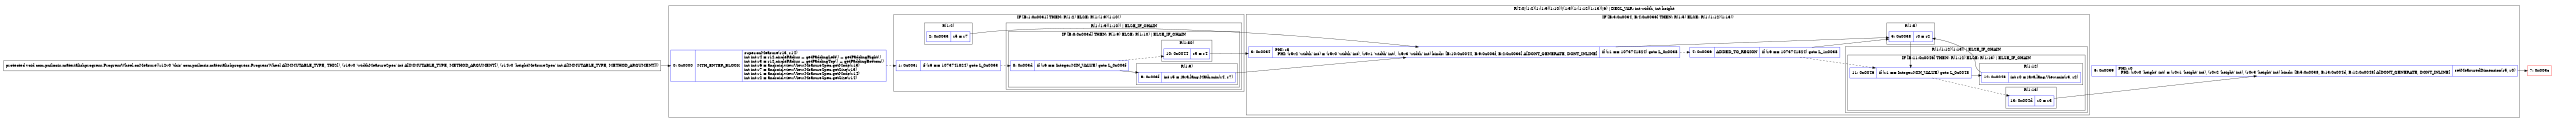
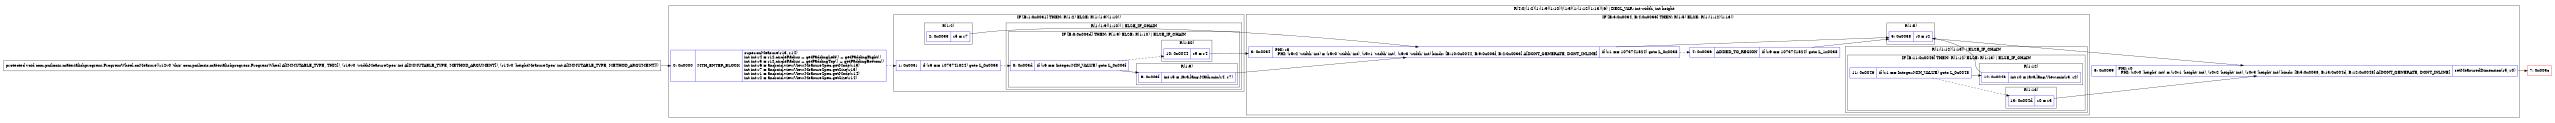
(1911, 53) -> (2079, 51)
(1836, 62) -> none
